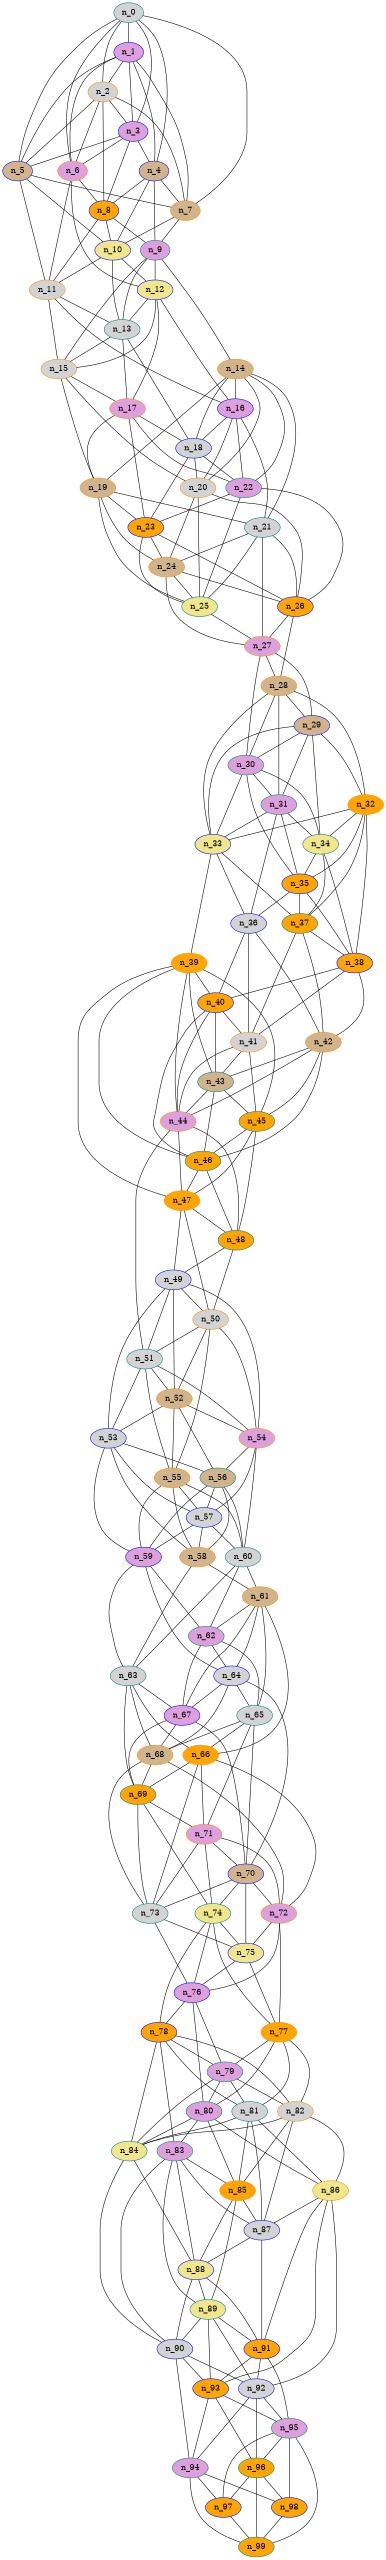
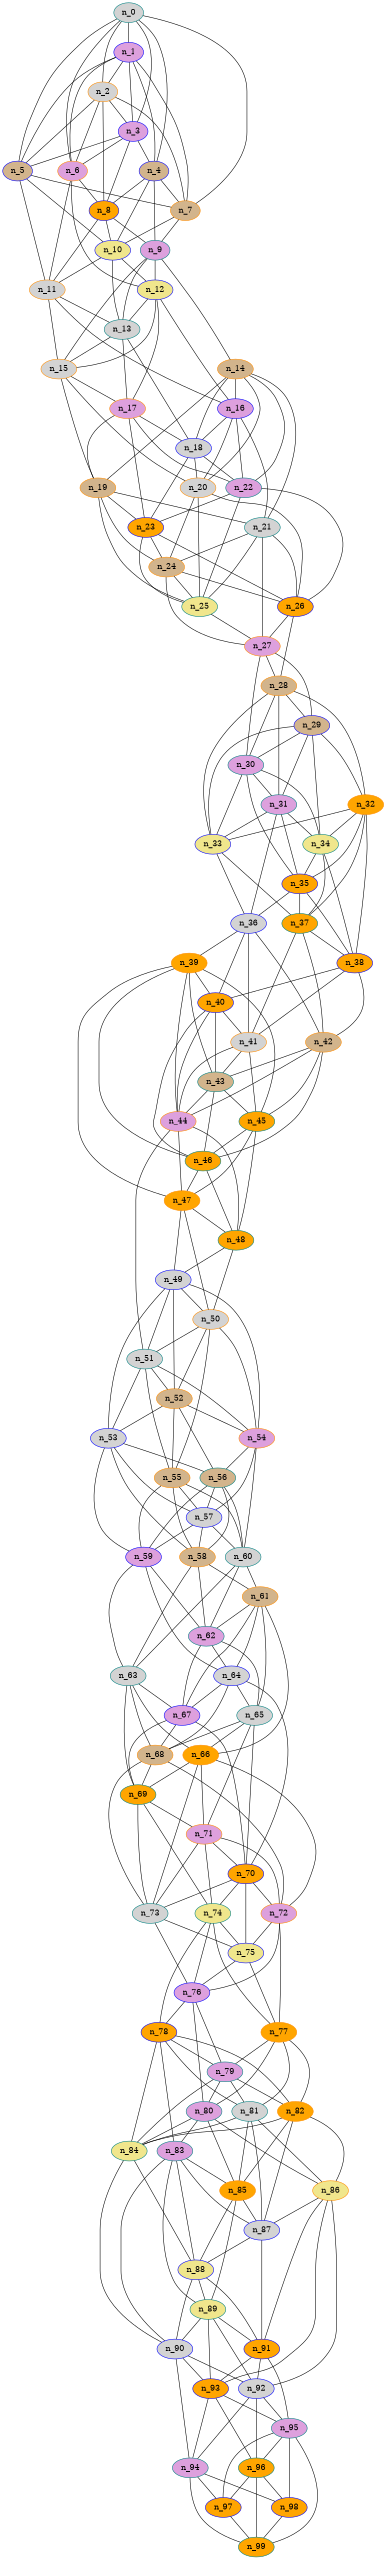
(201, 904) -> (219, 943)
none -> (202, 1595)
(246, 1874) -> (246, 1874)
(295, 2111) -> (295, 2111)
